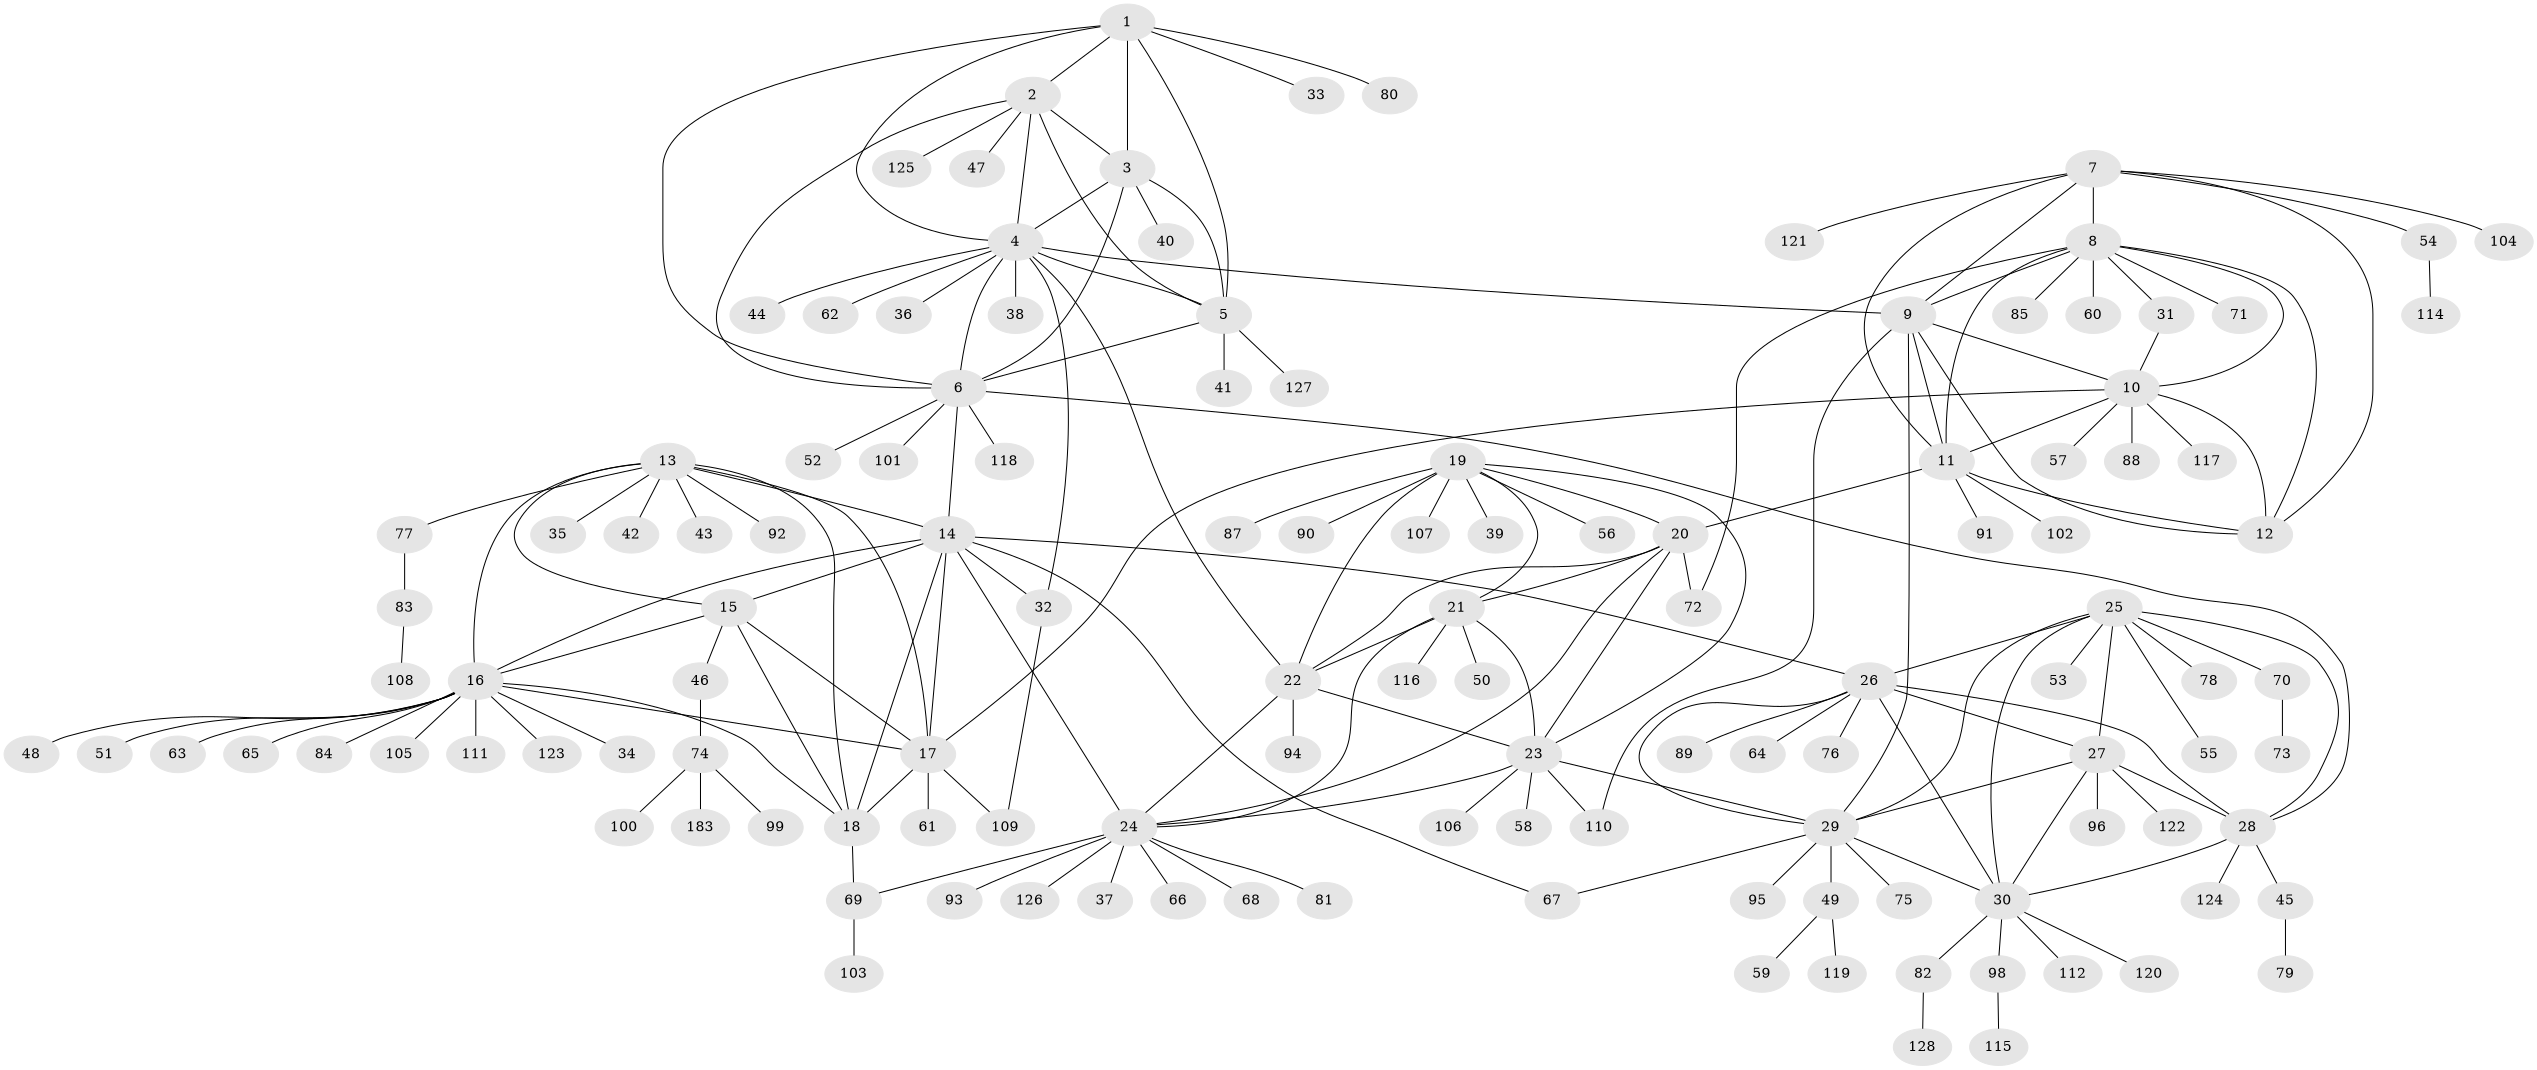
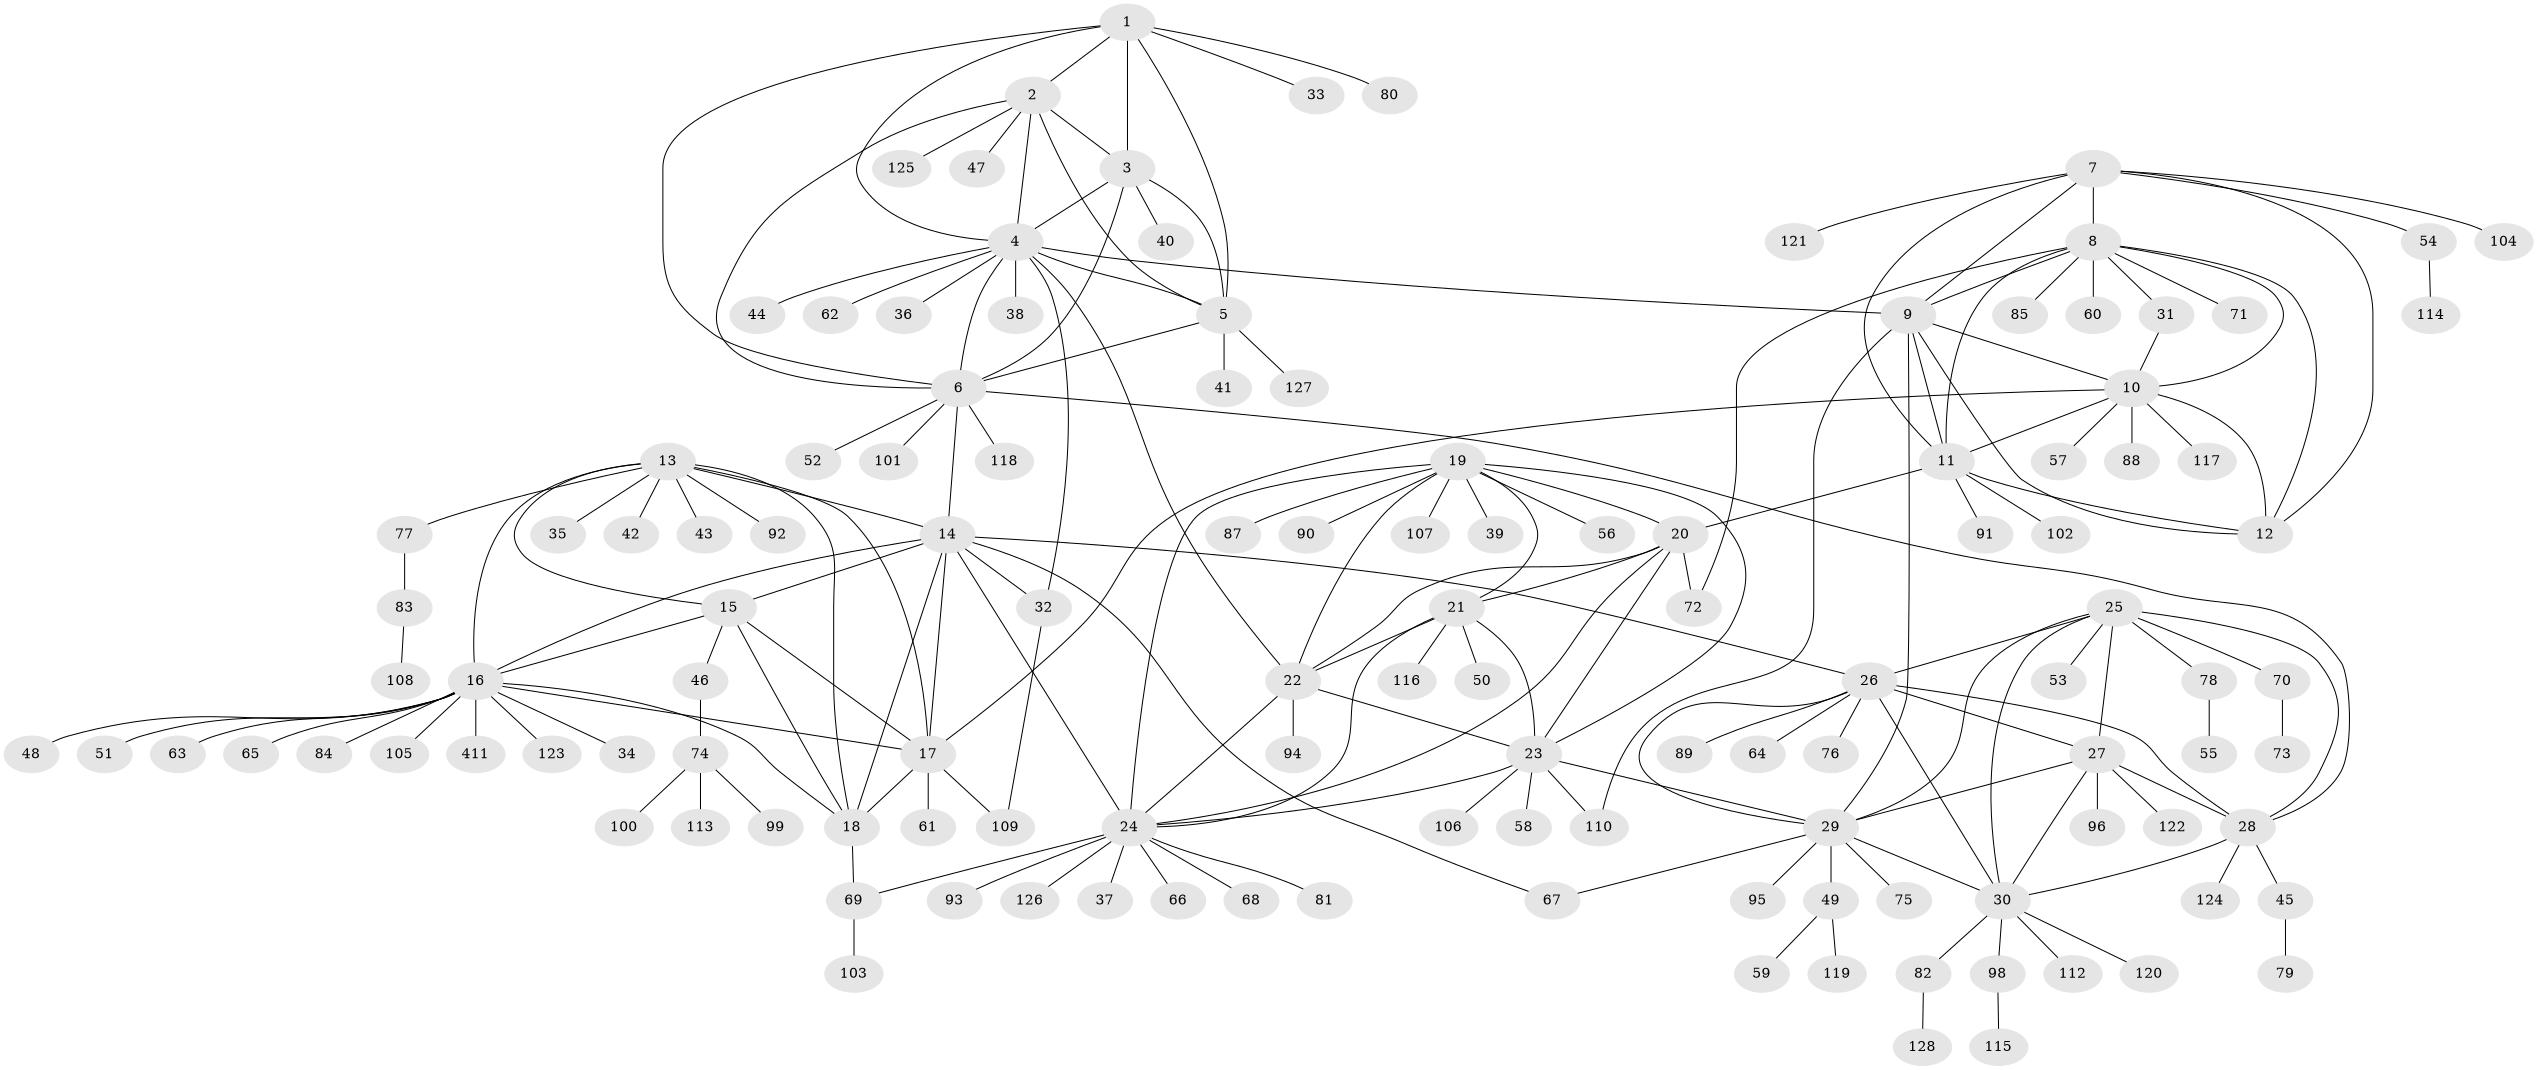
none -> (1180, 542)
(2161, 682) -> (2209, 718)
(476, 754) -> (476, 754)
(700, 828) -> (700, 828)
